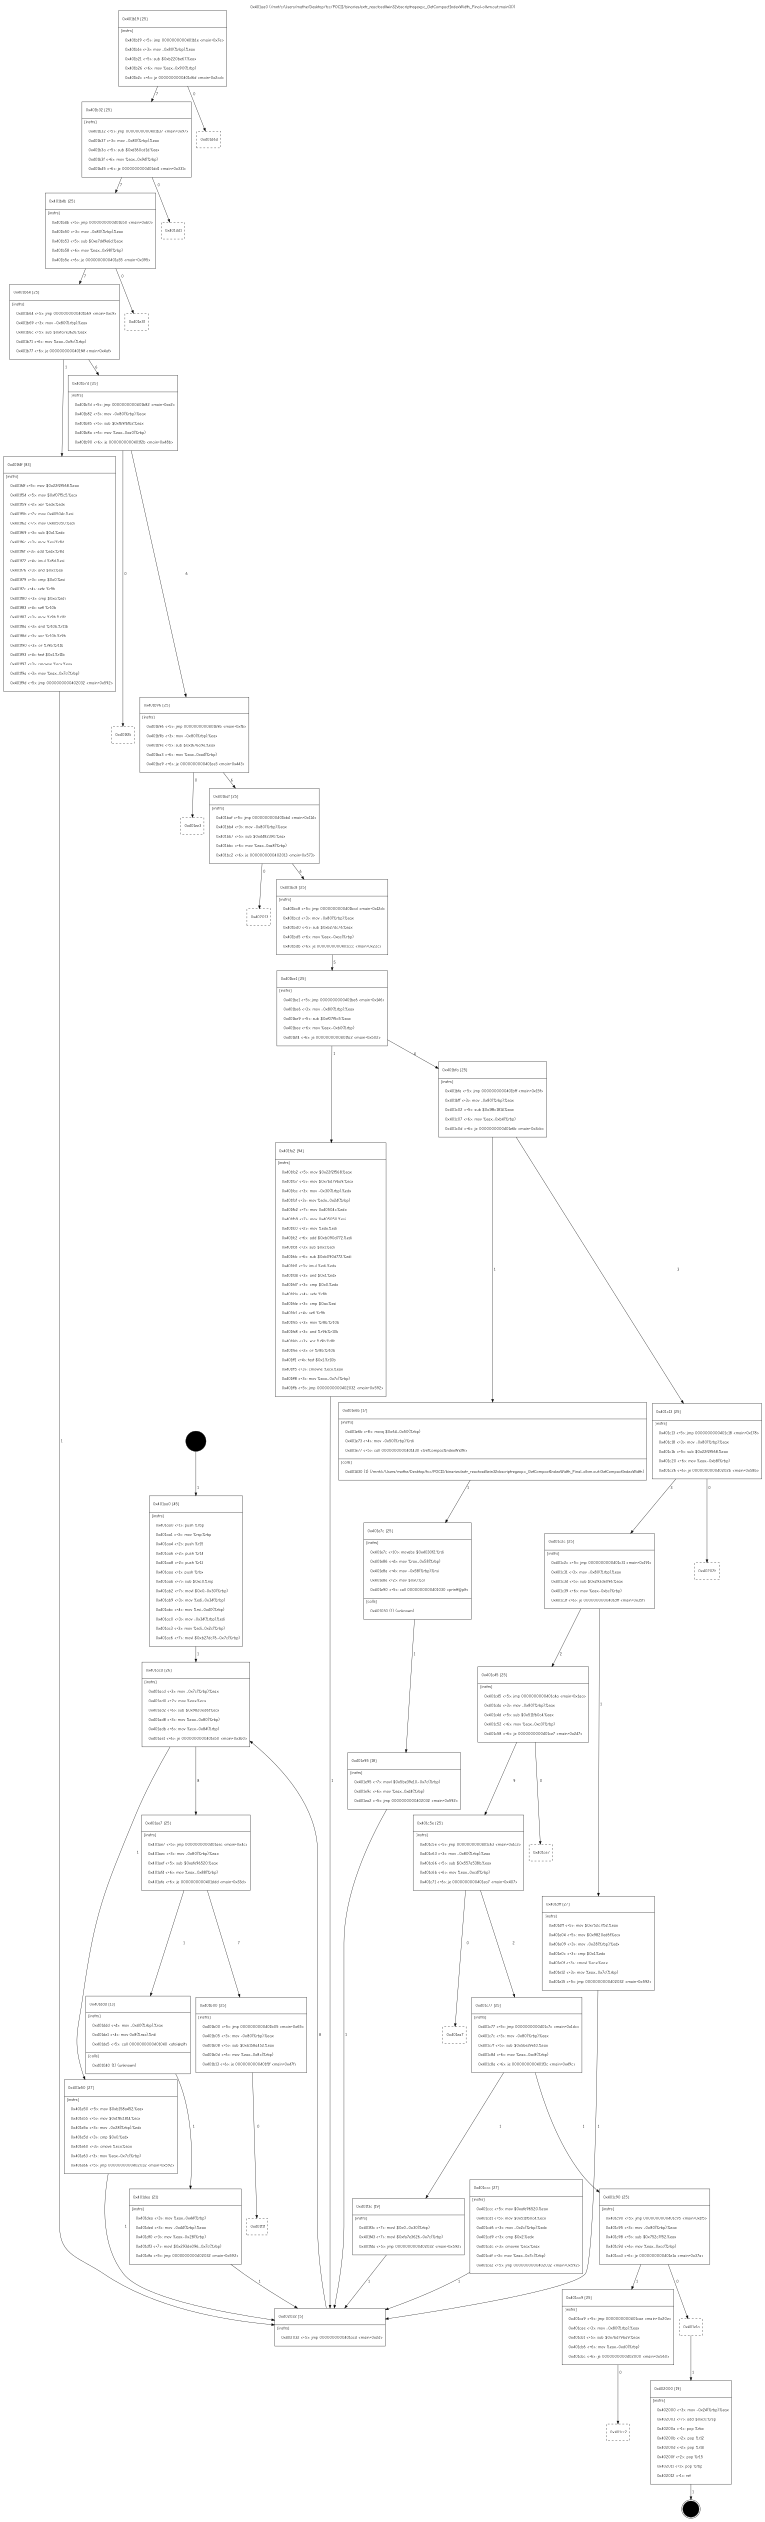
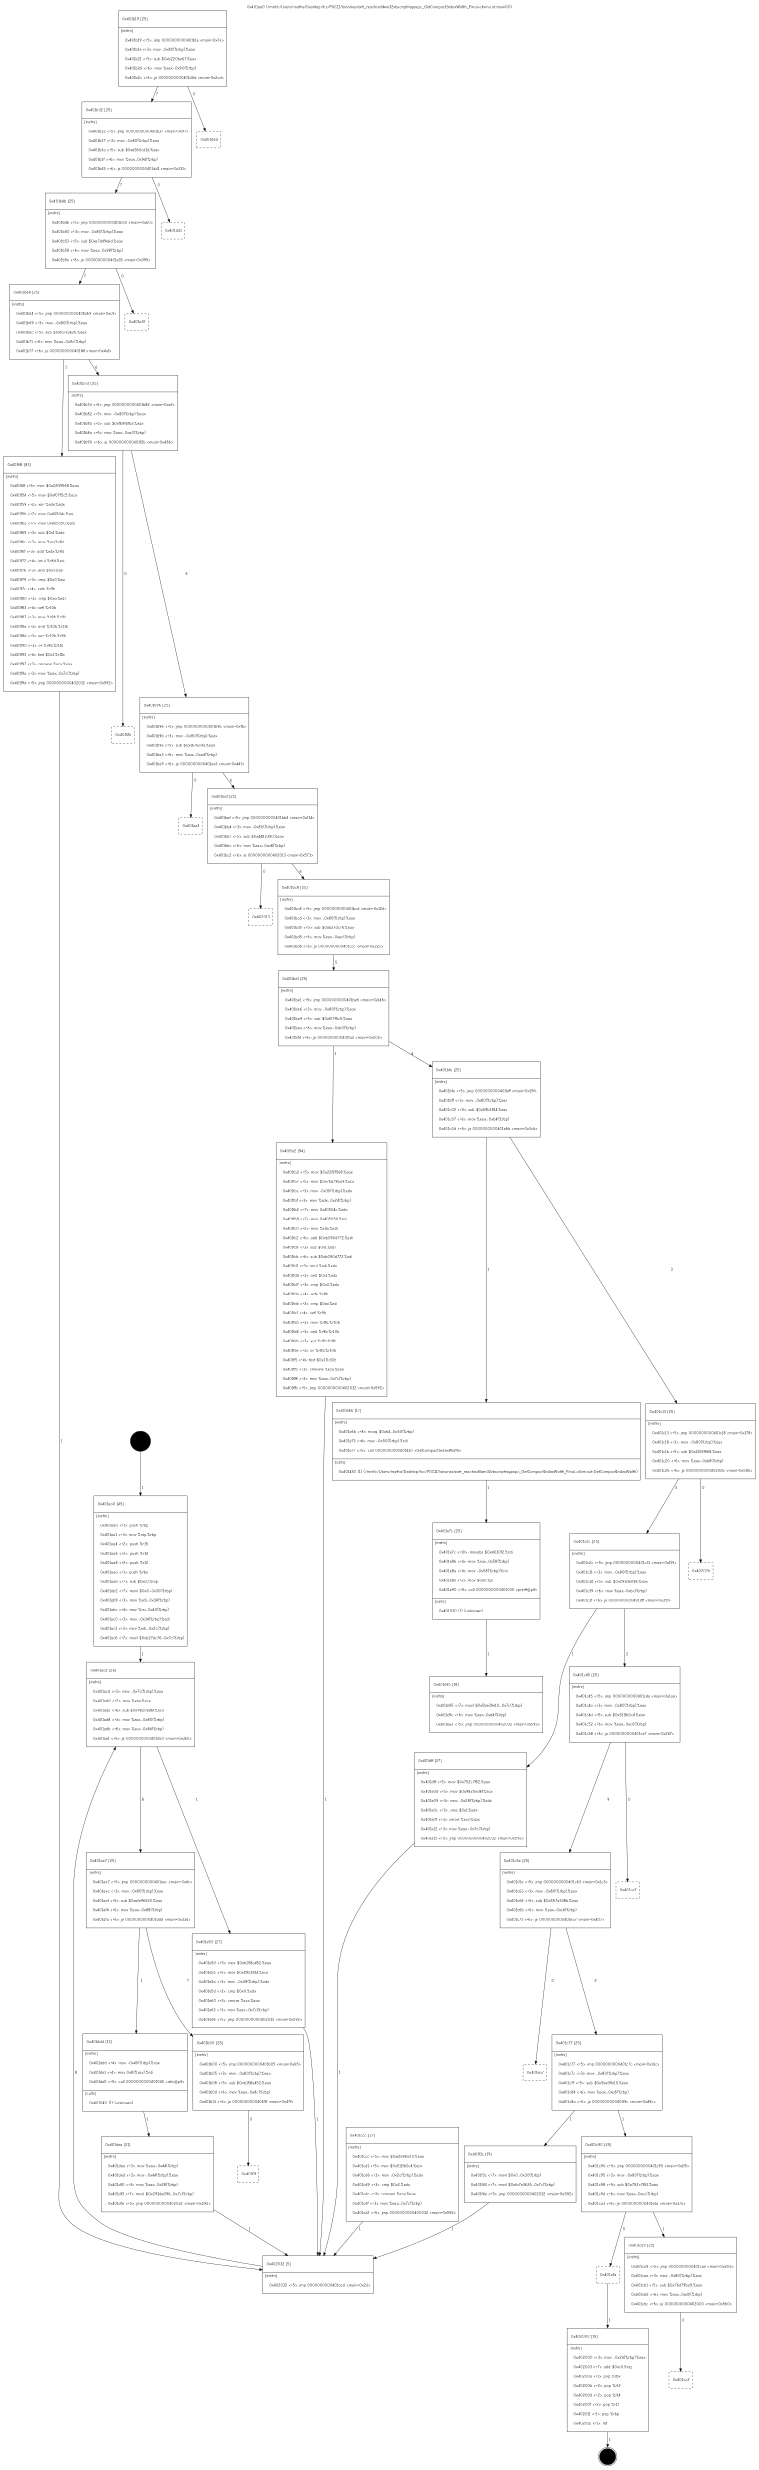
(344, 2053) -> none
